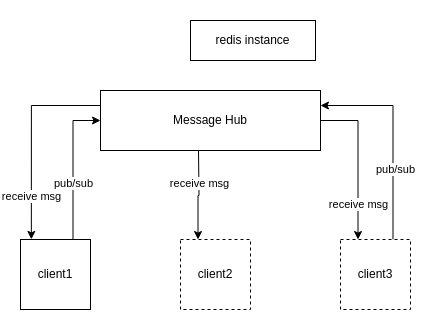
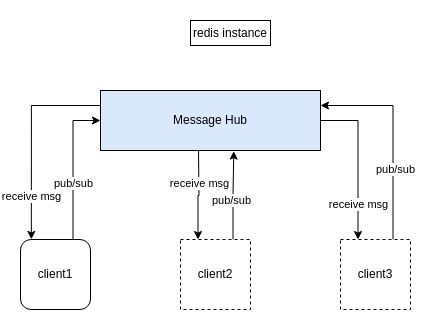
(253, 41) -> (231, 33)
(211, 121) -> (211, 121)
none -> (233, 199)
(56, 275) -> (56, 275)
